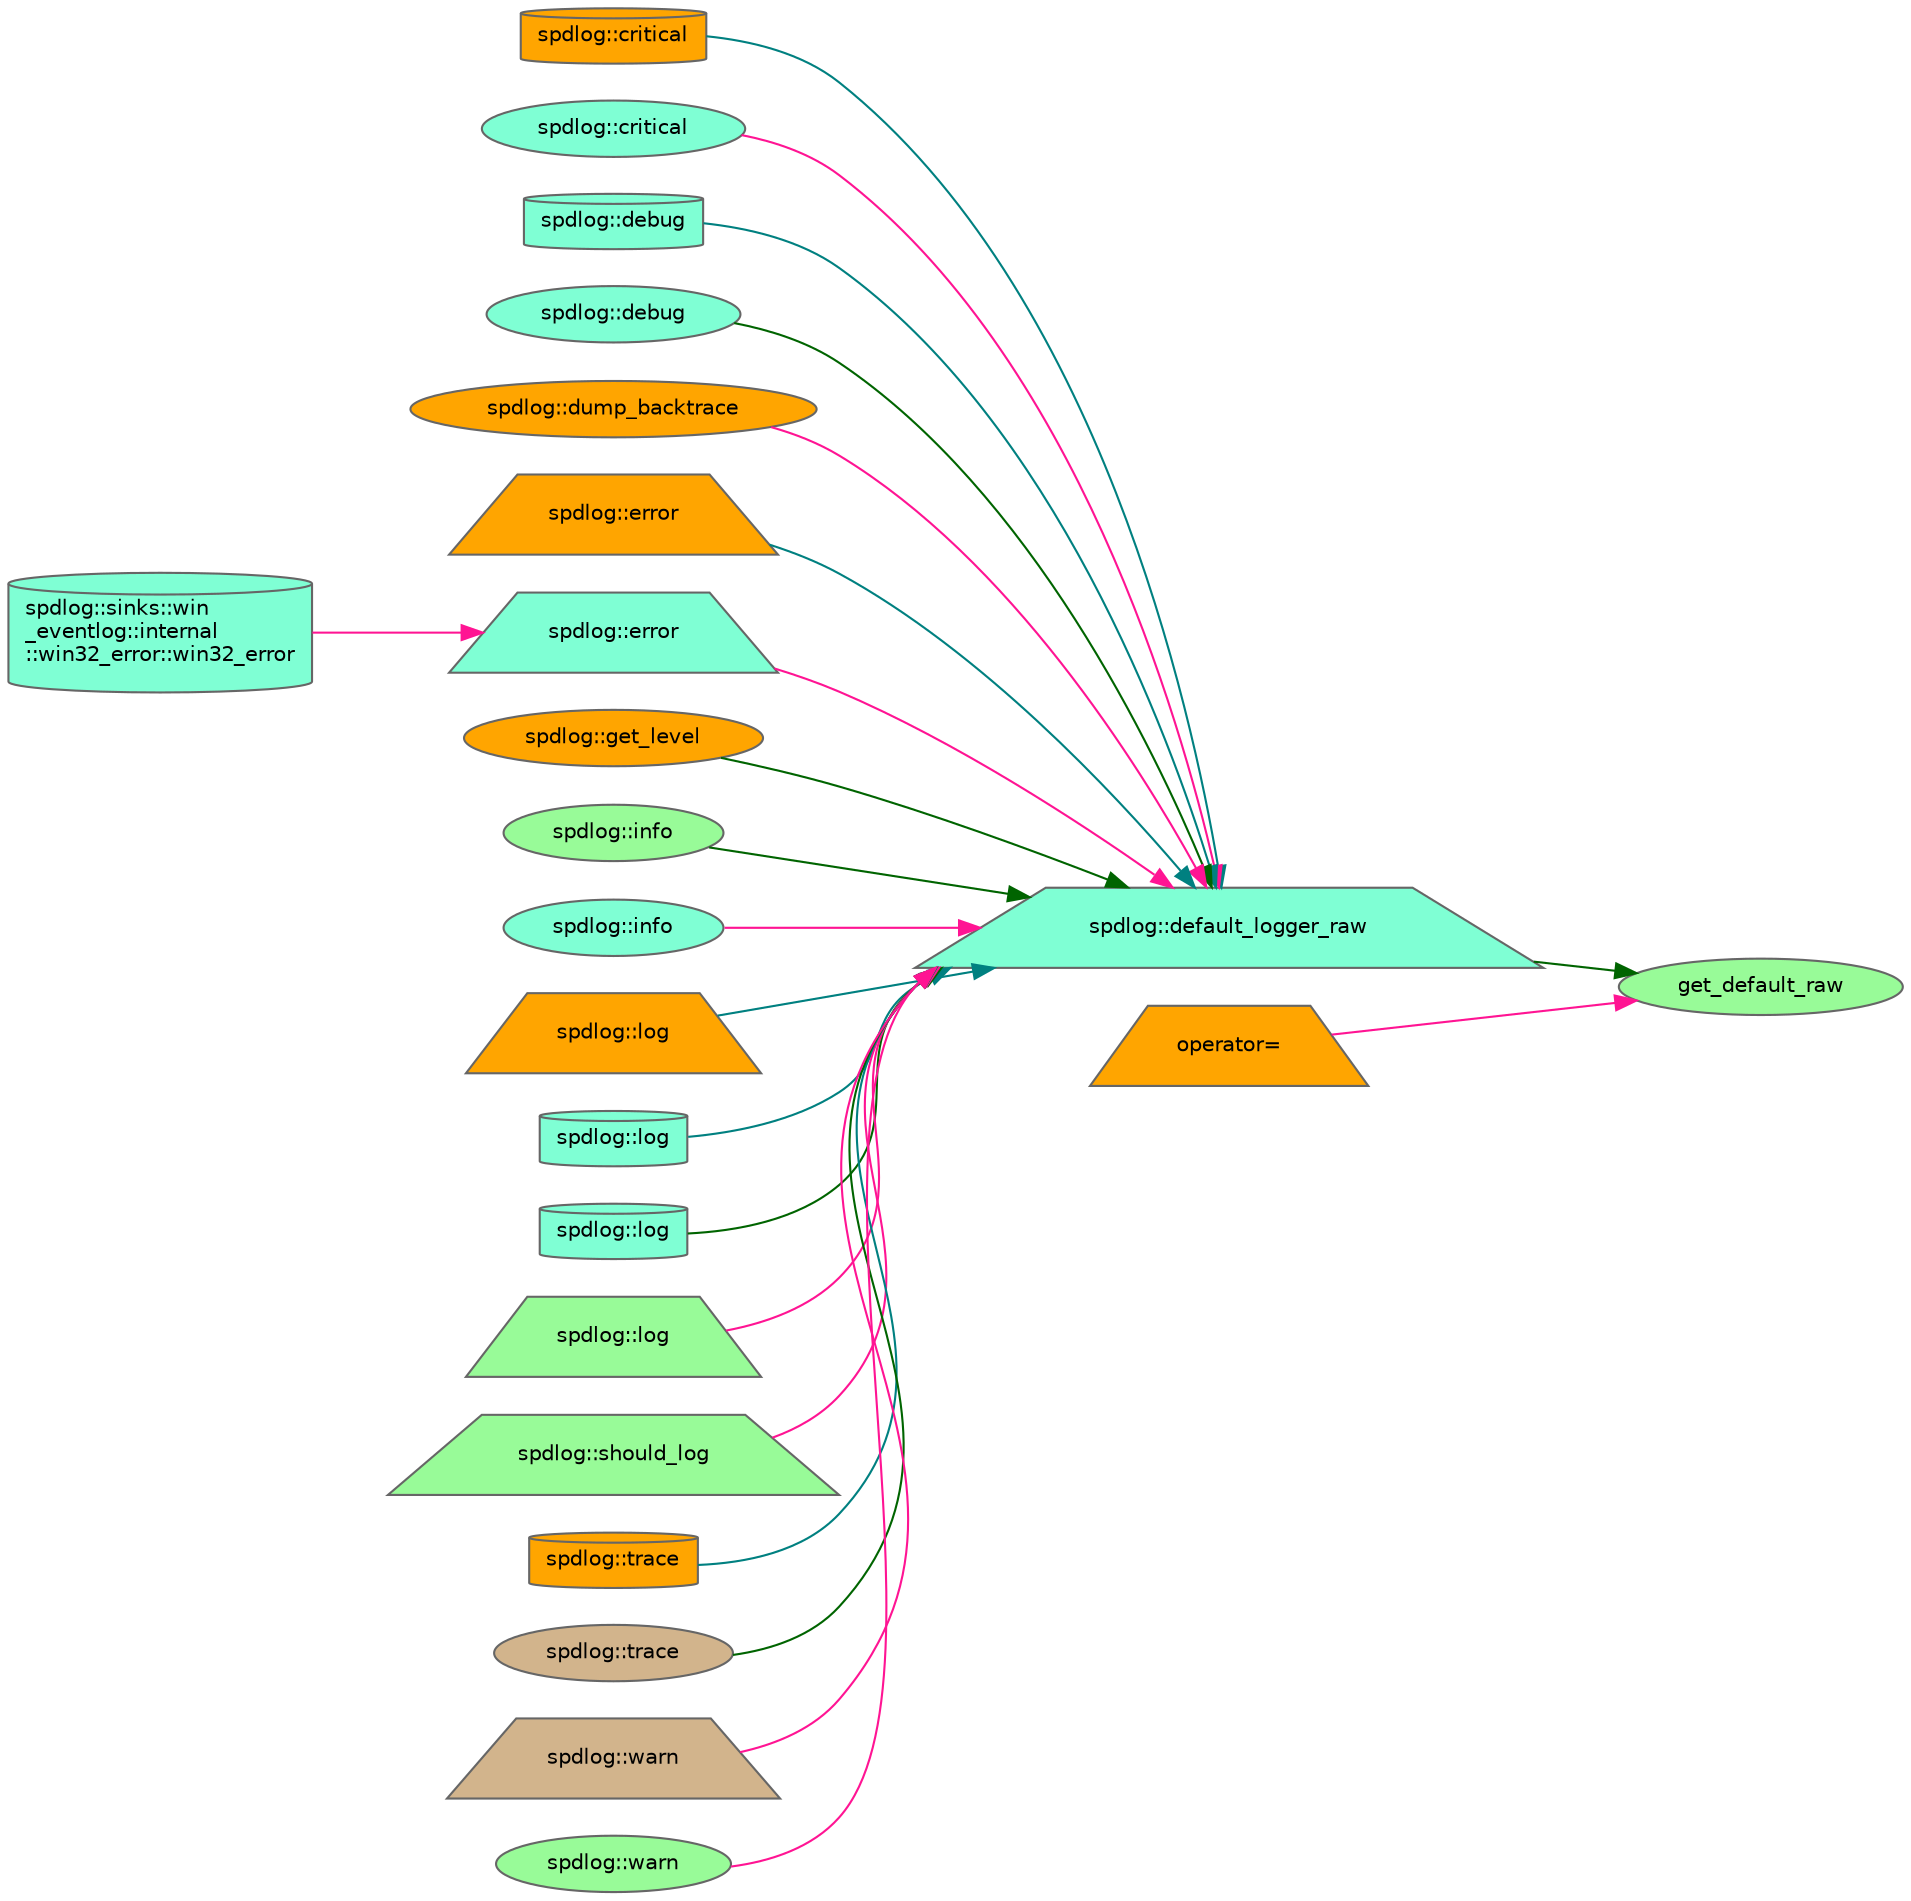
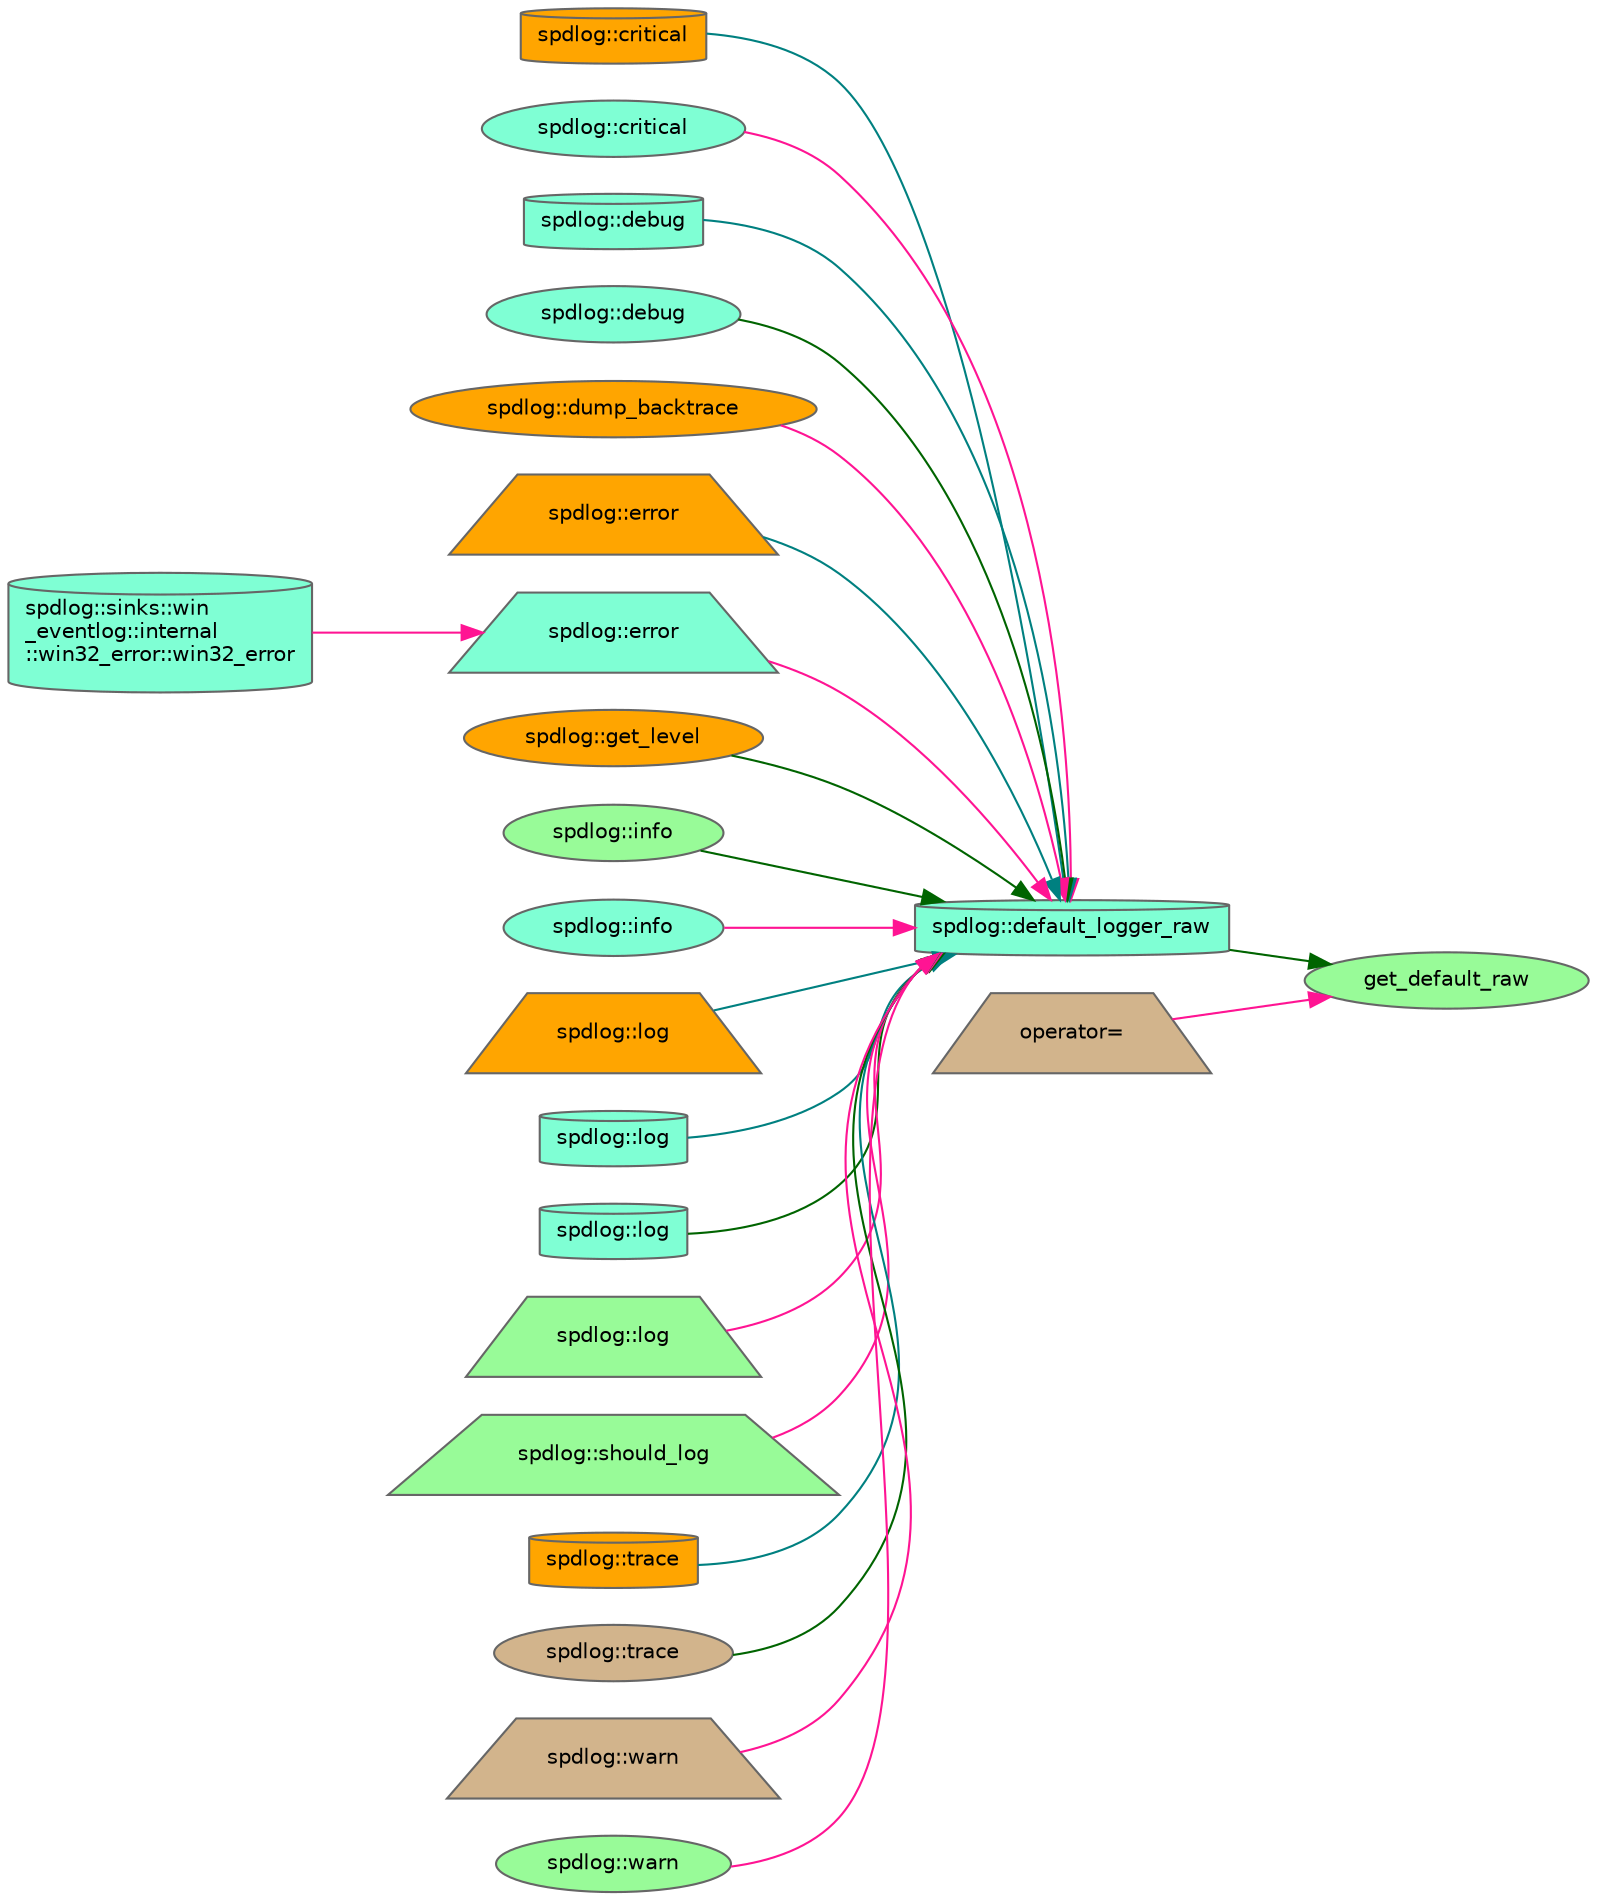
(1229, 928) -> (1072, 928)
(1229, 1046) -> (1072, 1033)
